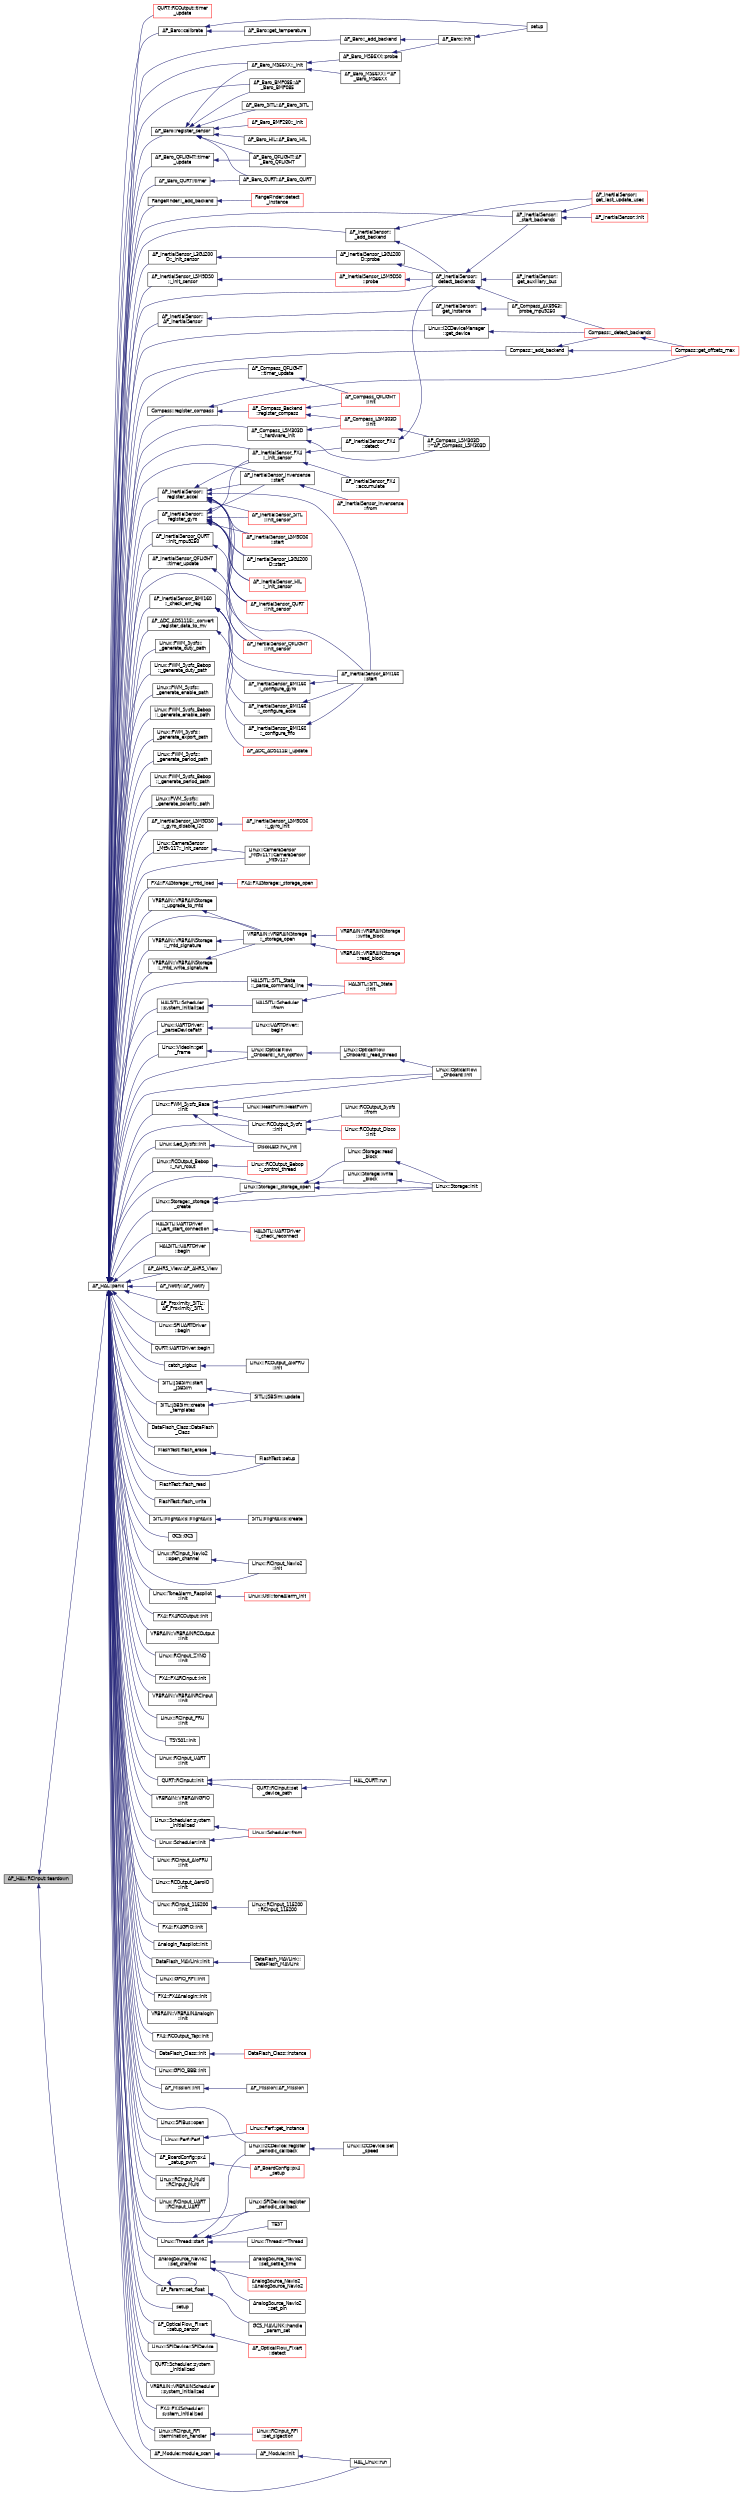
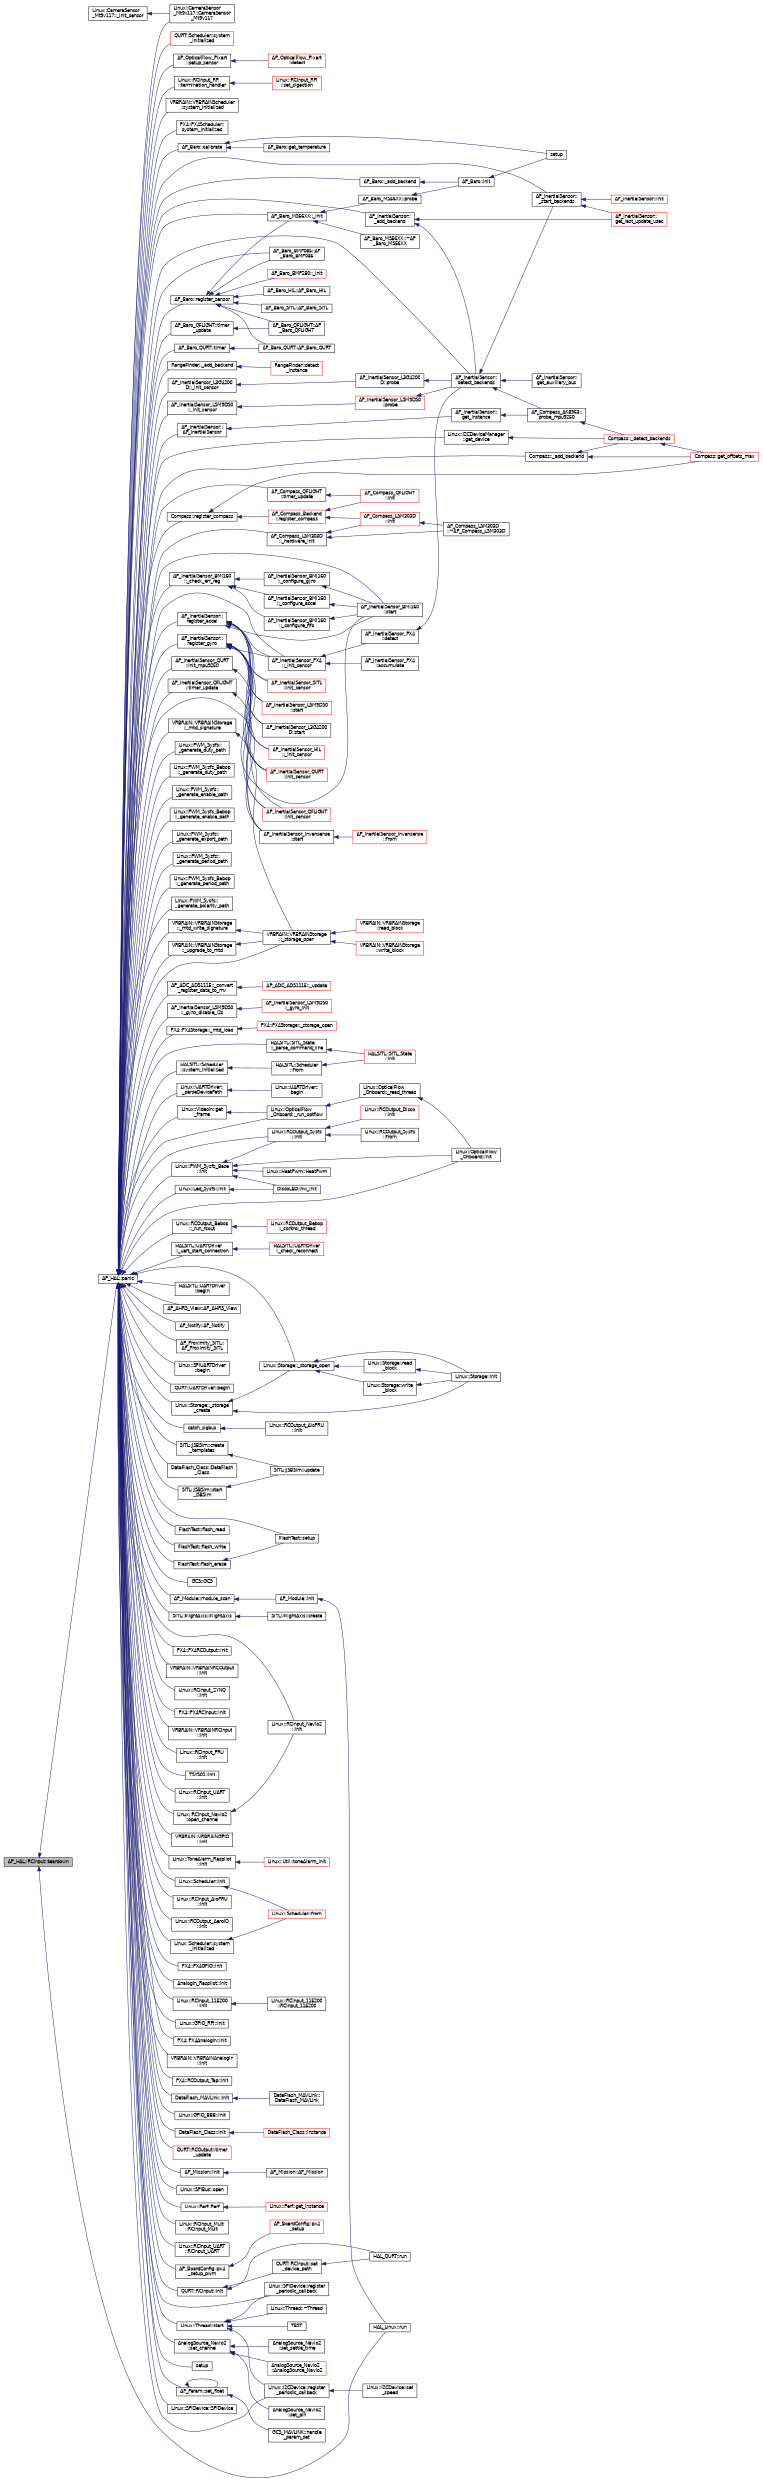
(117, 1061) -> none
(183, 2367) -> (202, 39)
